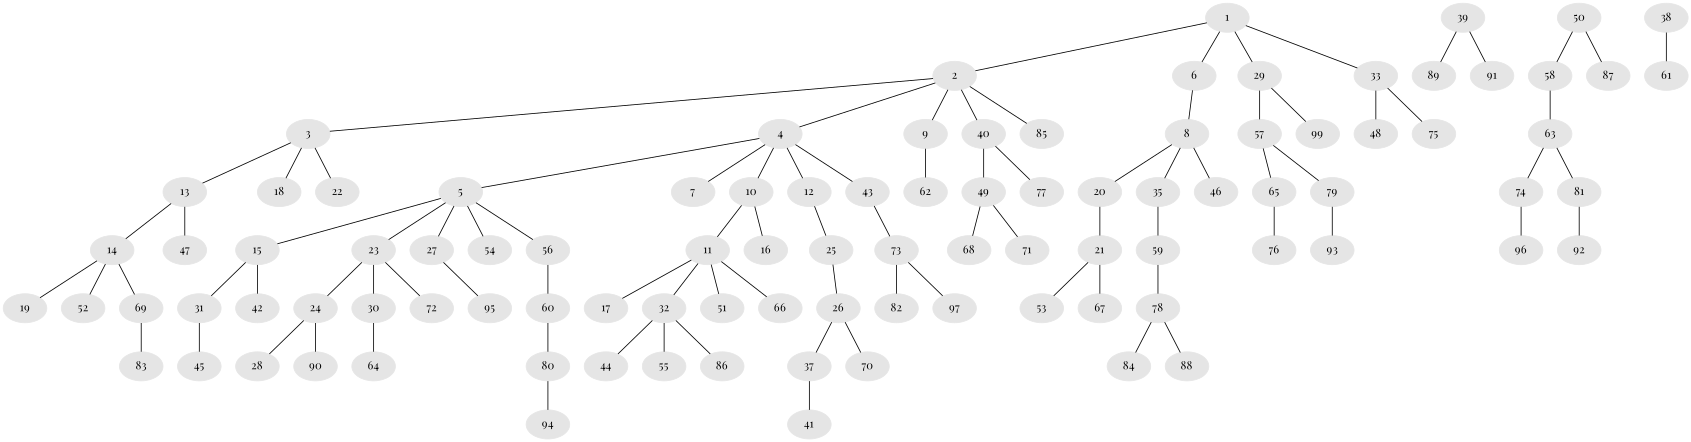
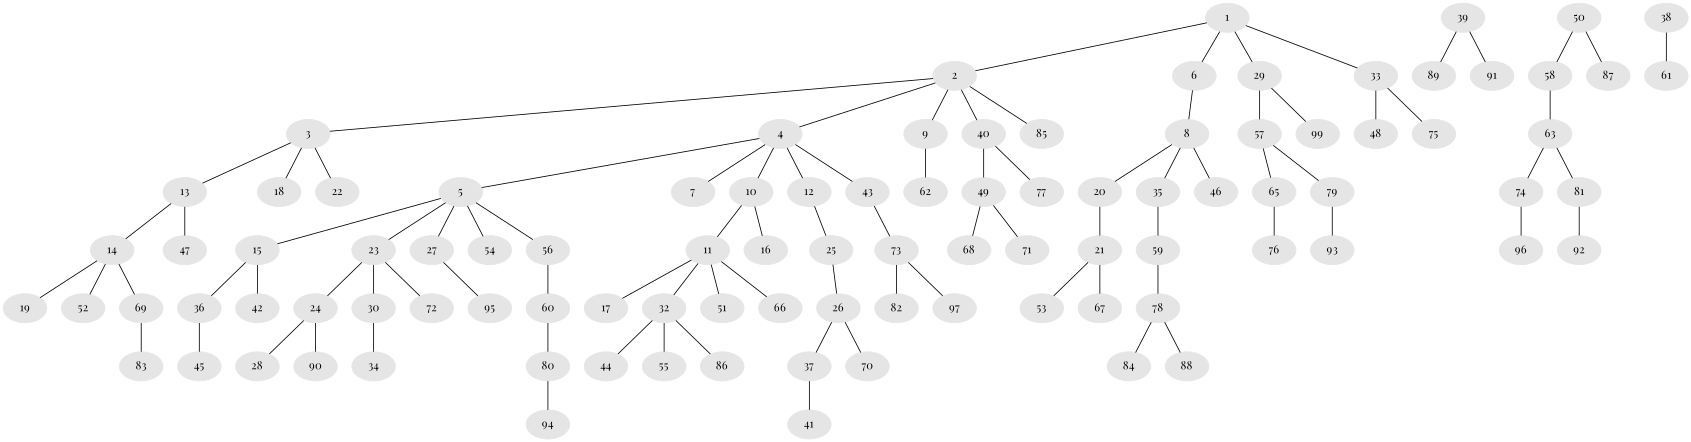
(199, 308) -> (199, 308)
(374, 366) -> (374, 366)
